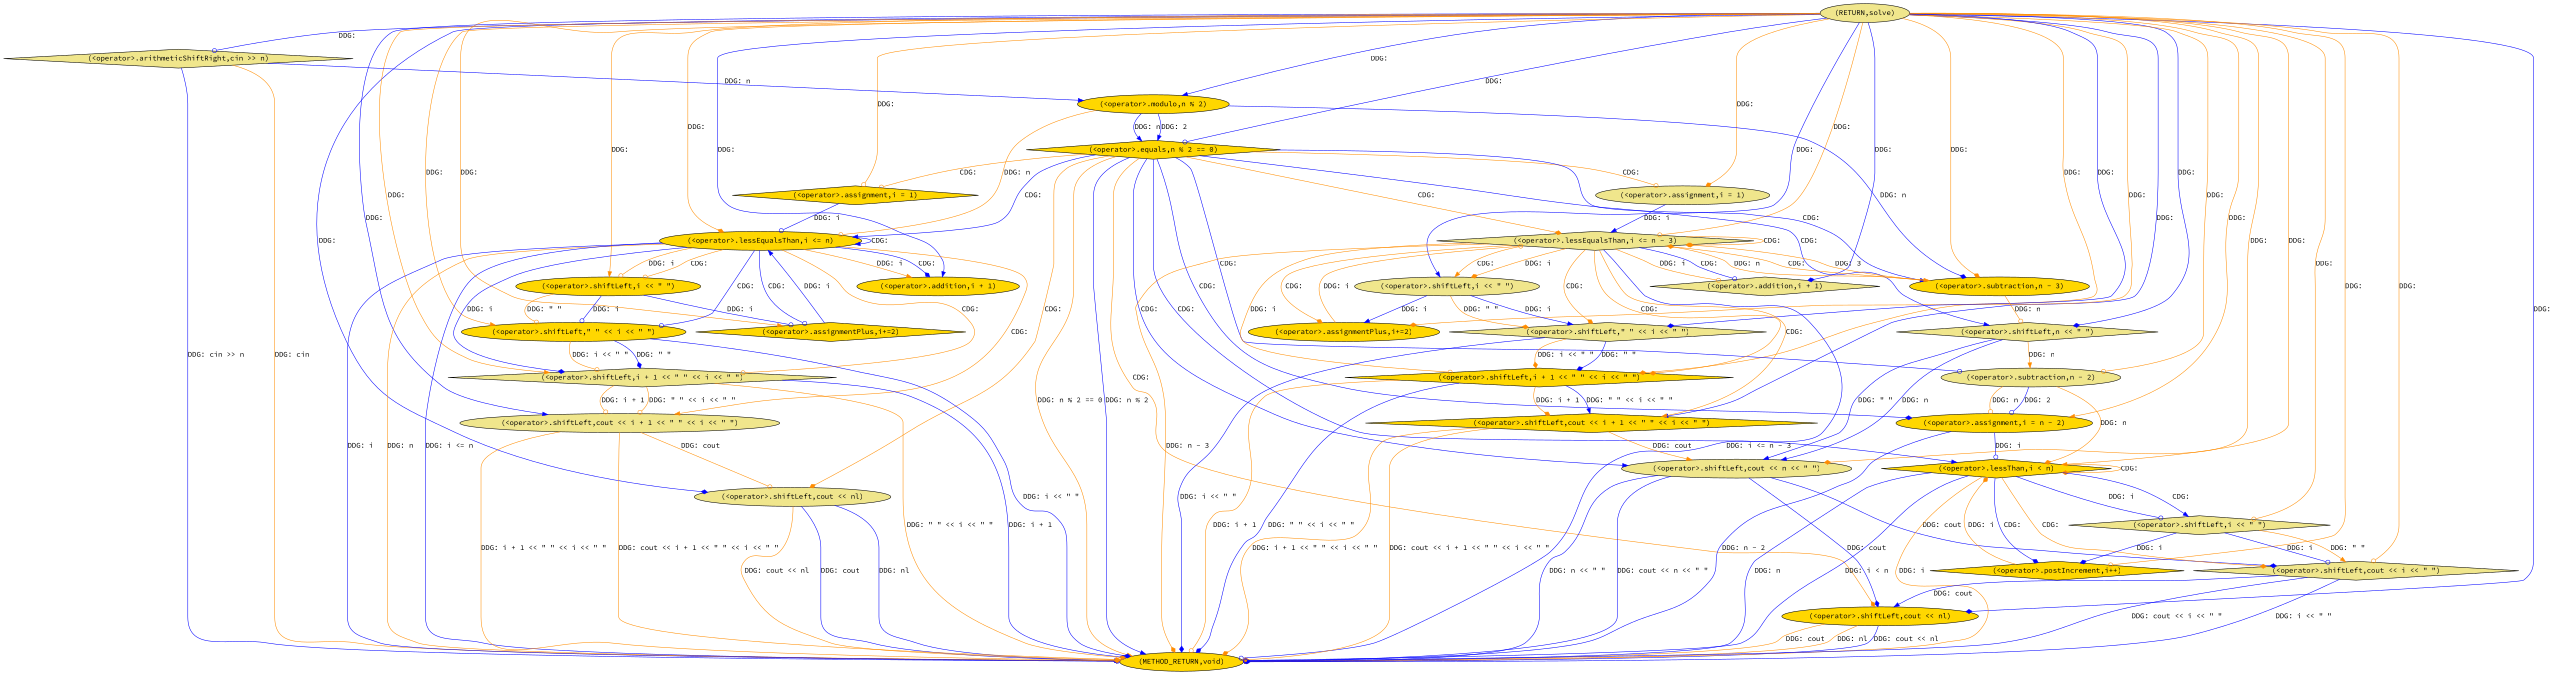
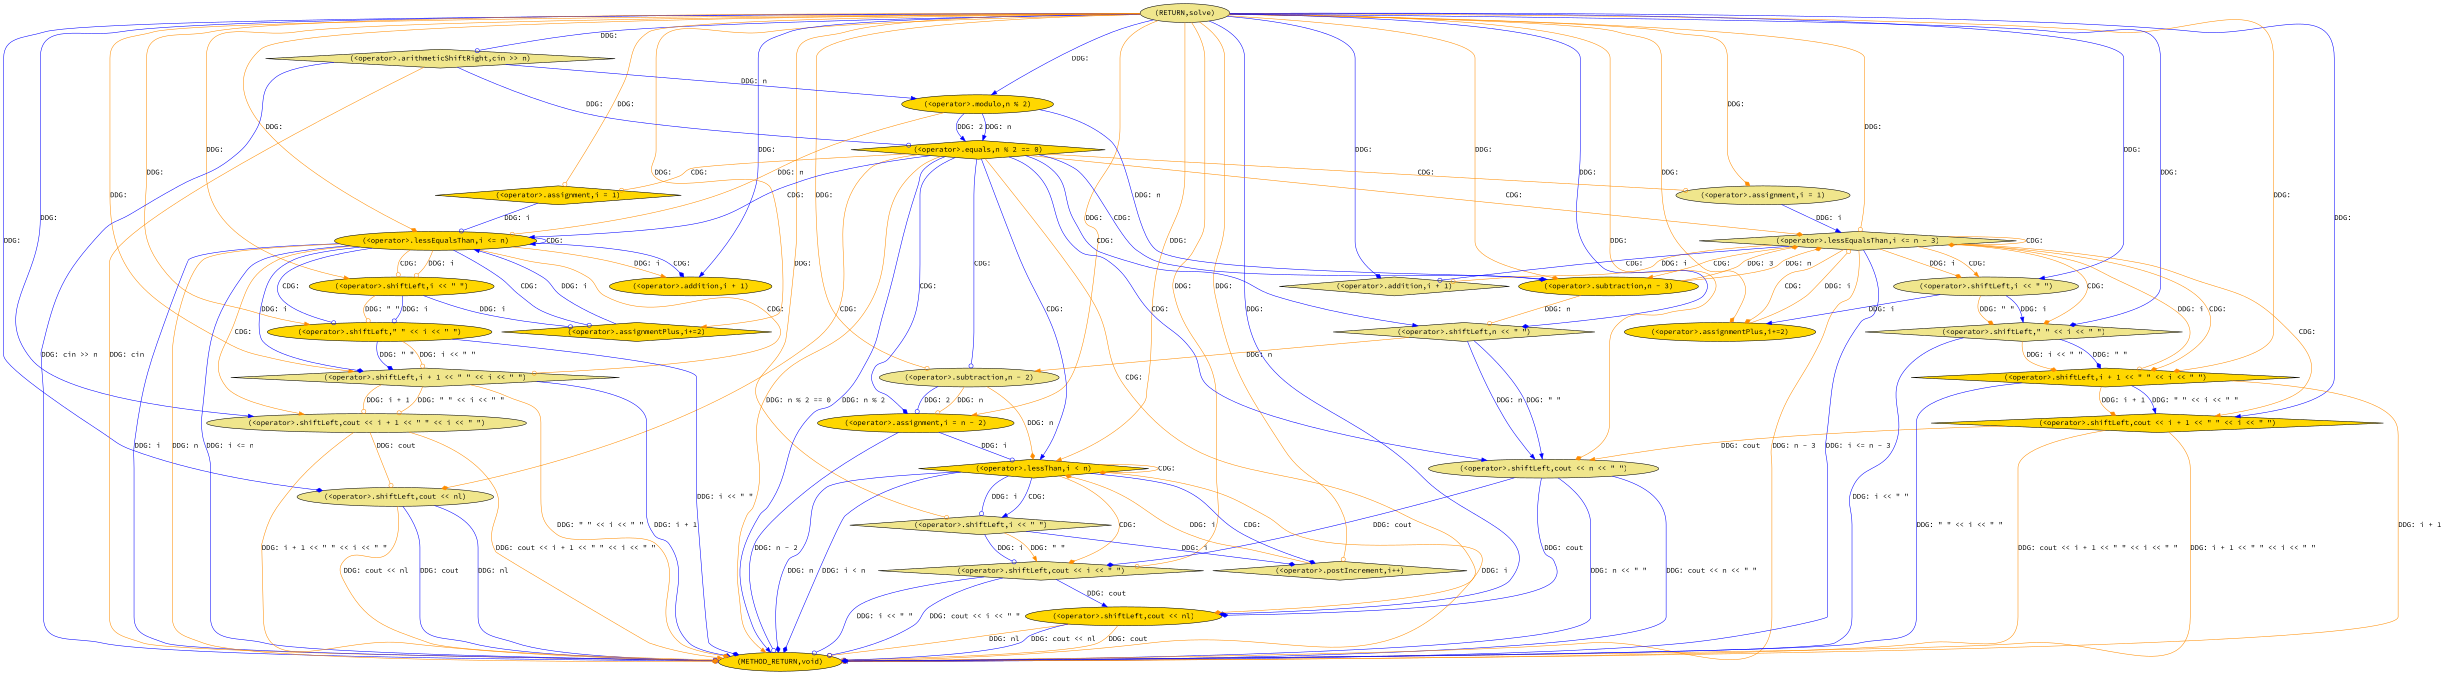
(1506, 74) -> (678, 127)
(2057, 571) -> (1340, 571)
